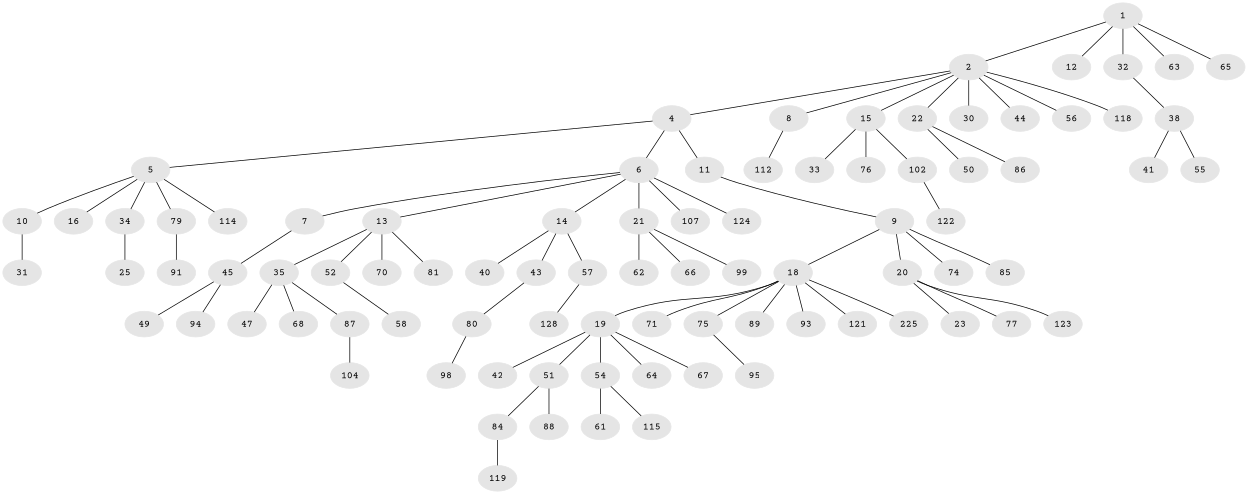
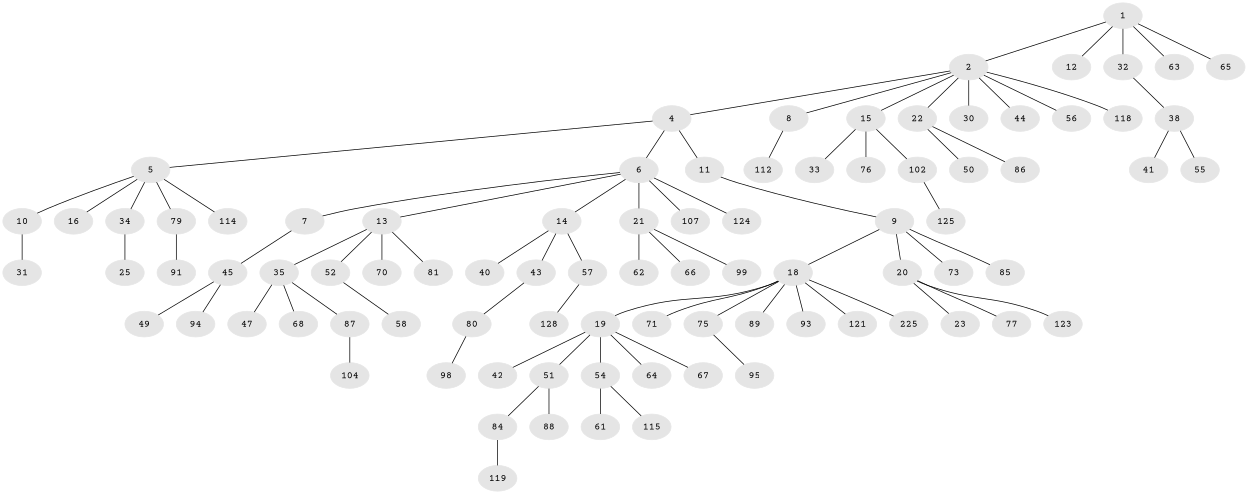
(946, 221) -> (946, 221)
(954, 273) -> (954, 273)
